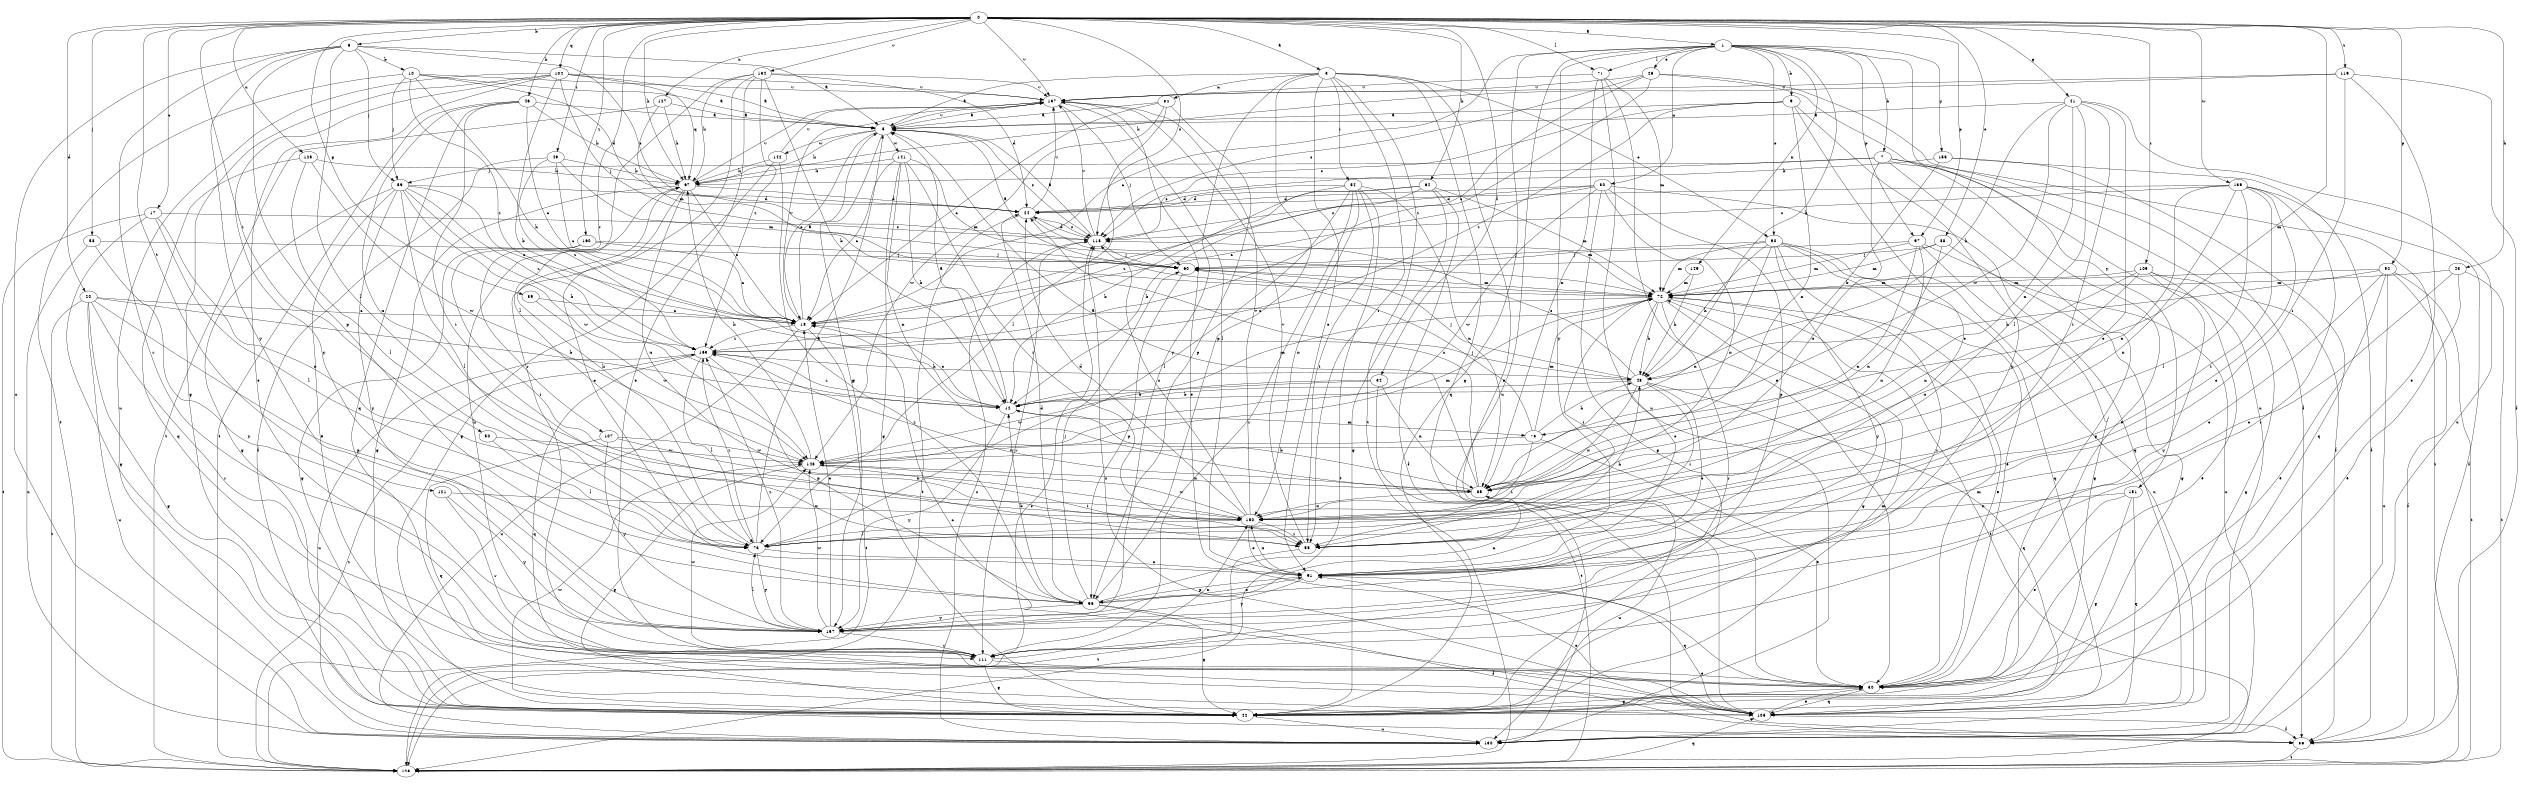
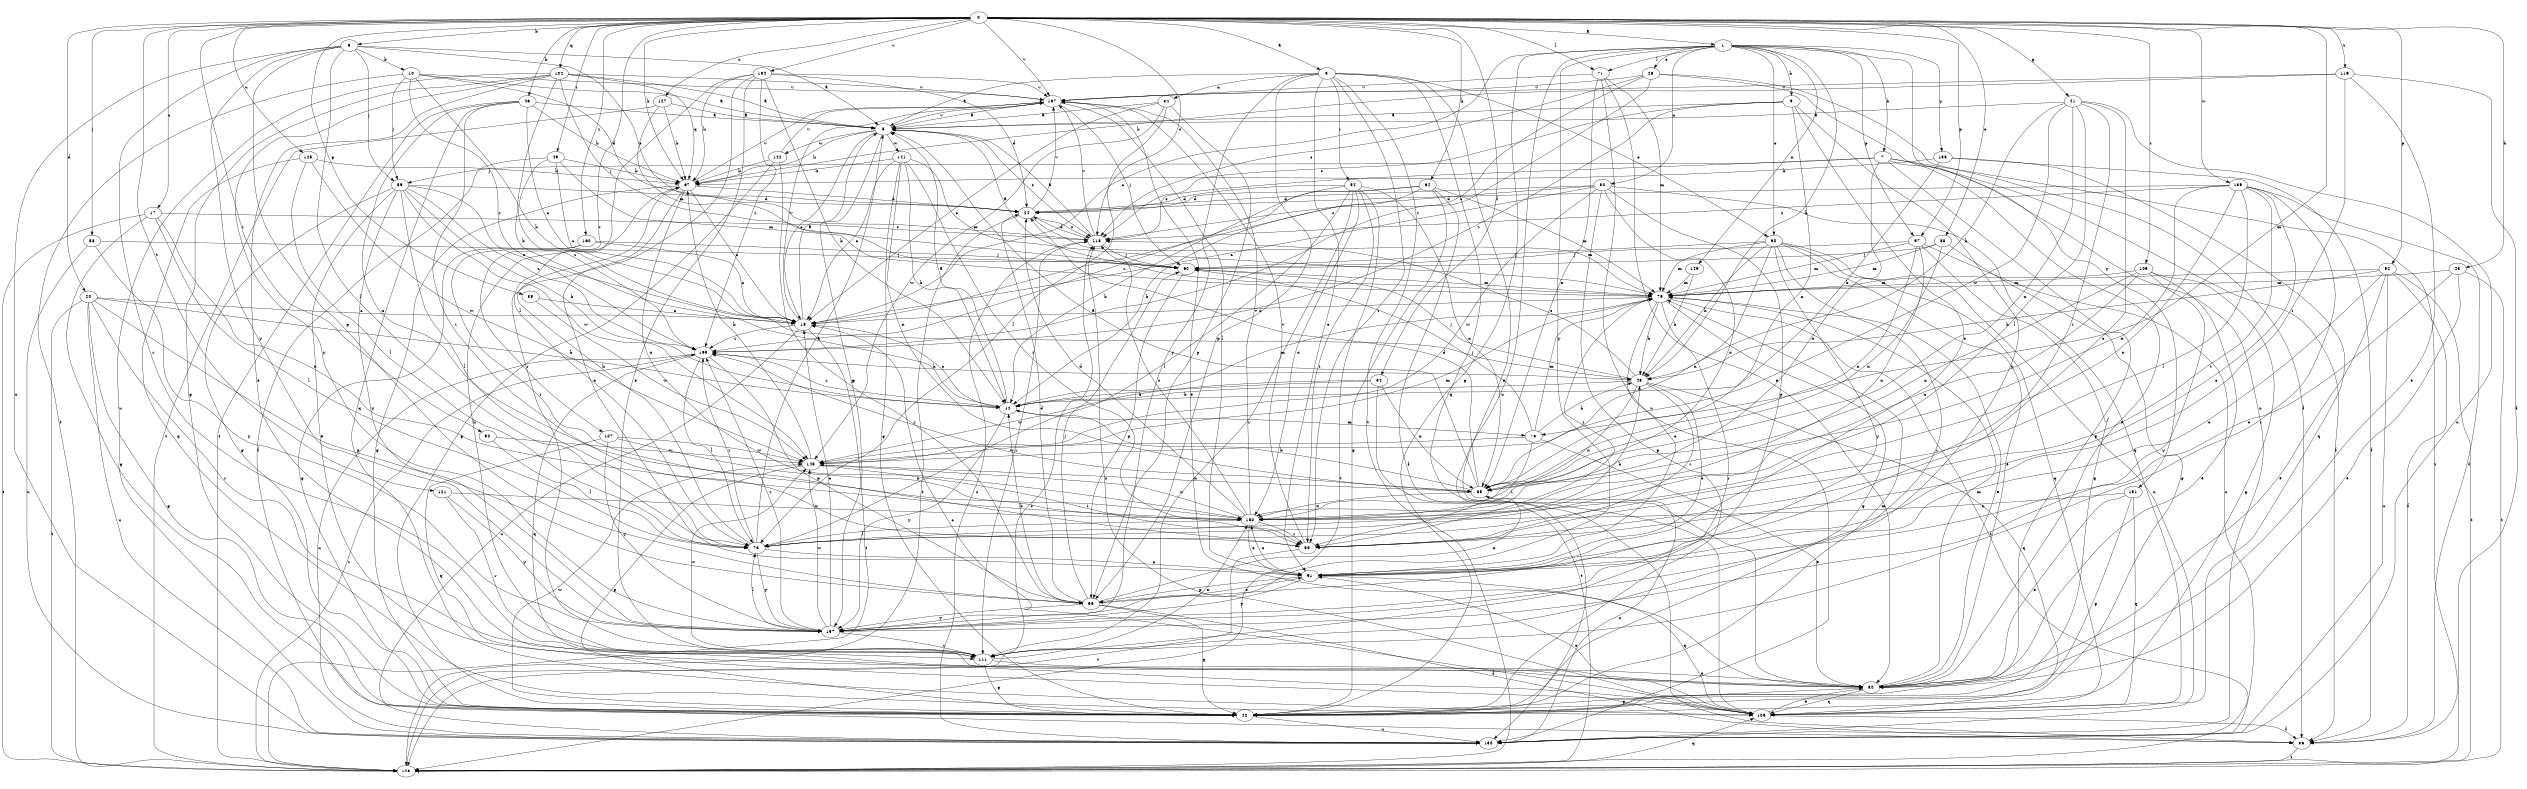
(1660, 297) -> (1660, 297)
(1444, 353) -> (1444, 353)
